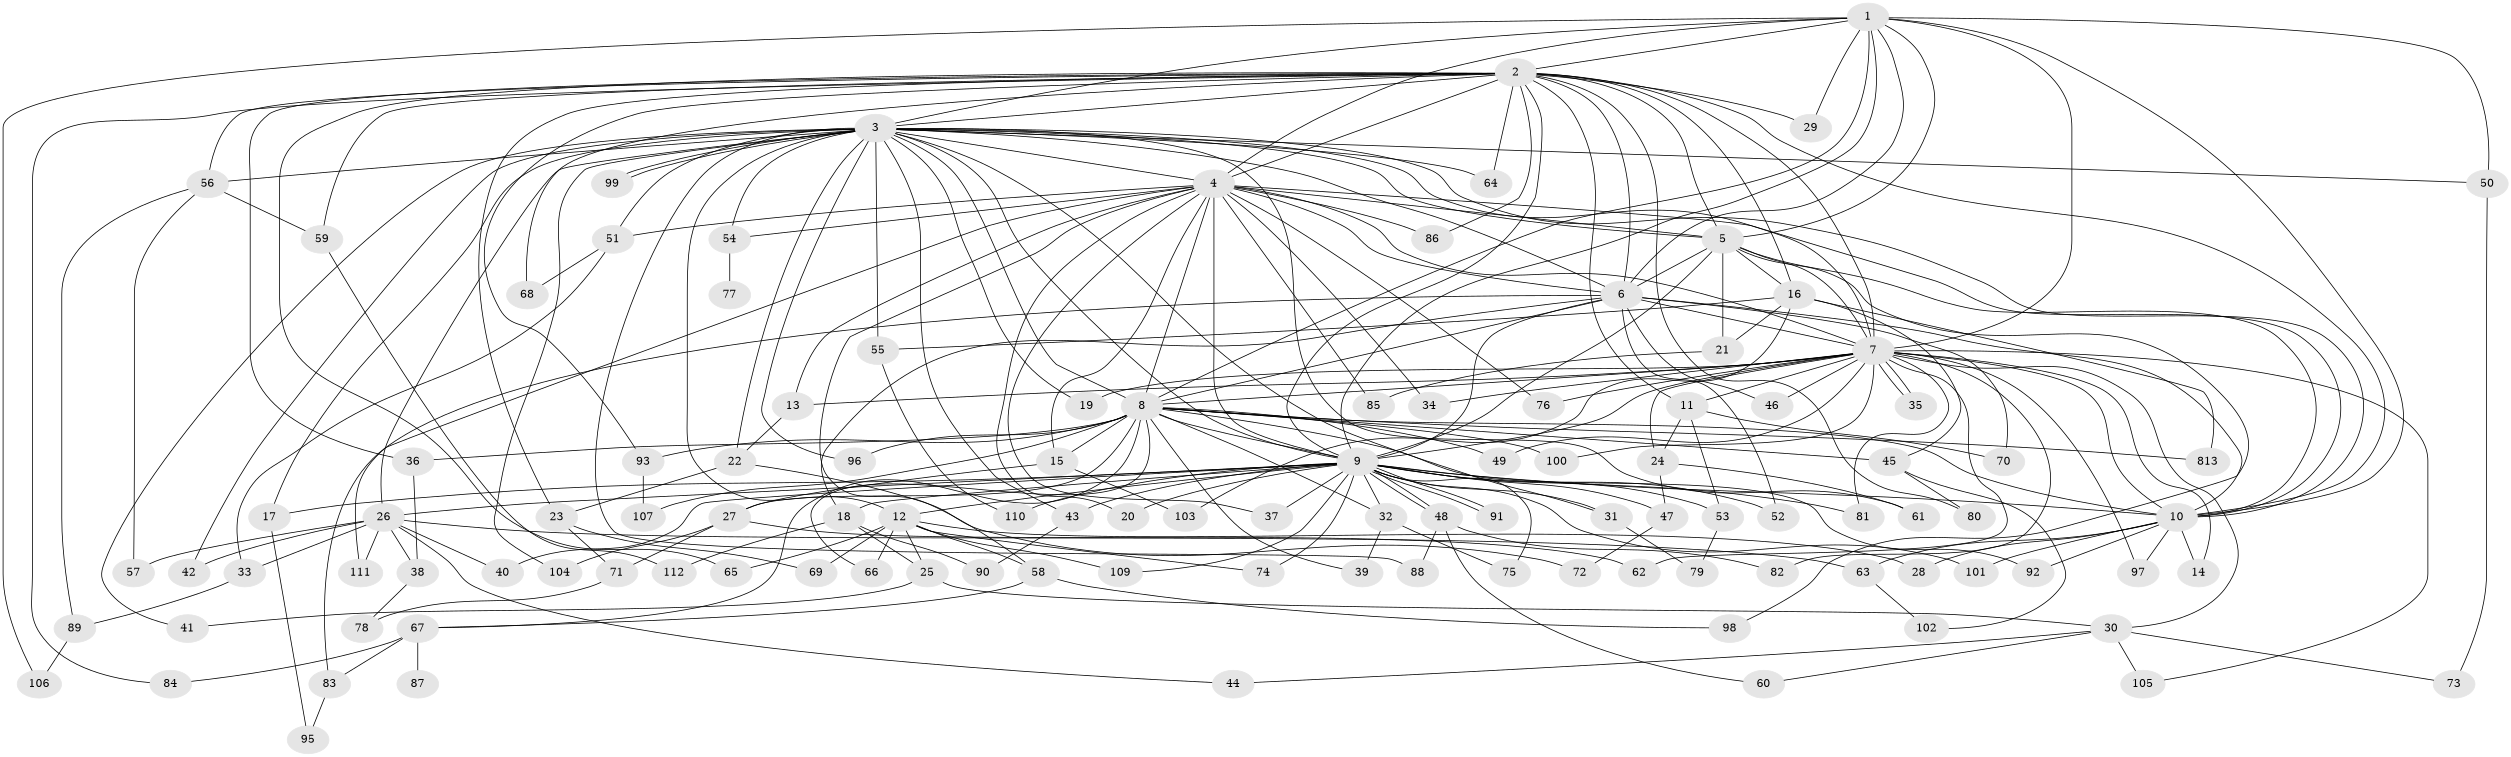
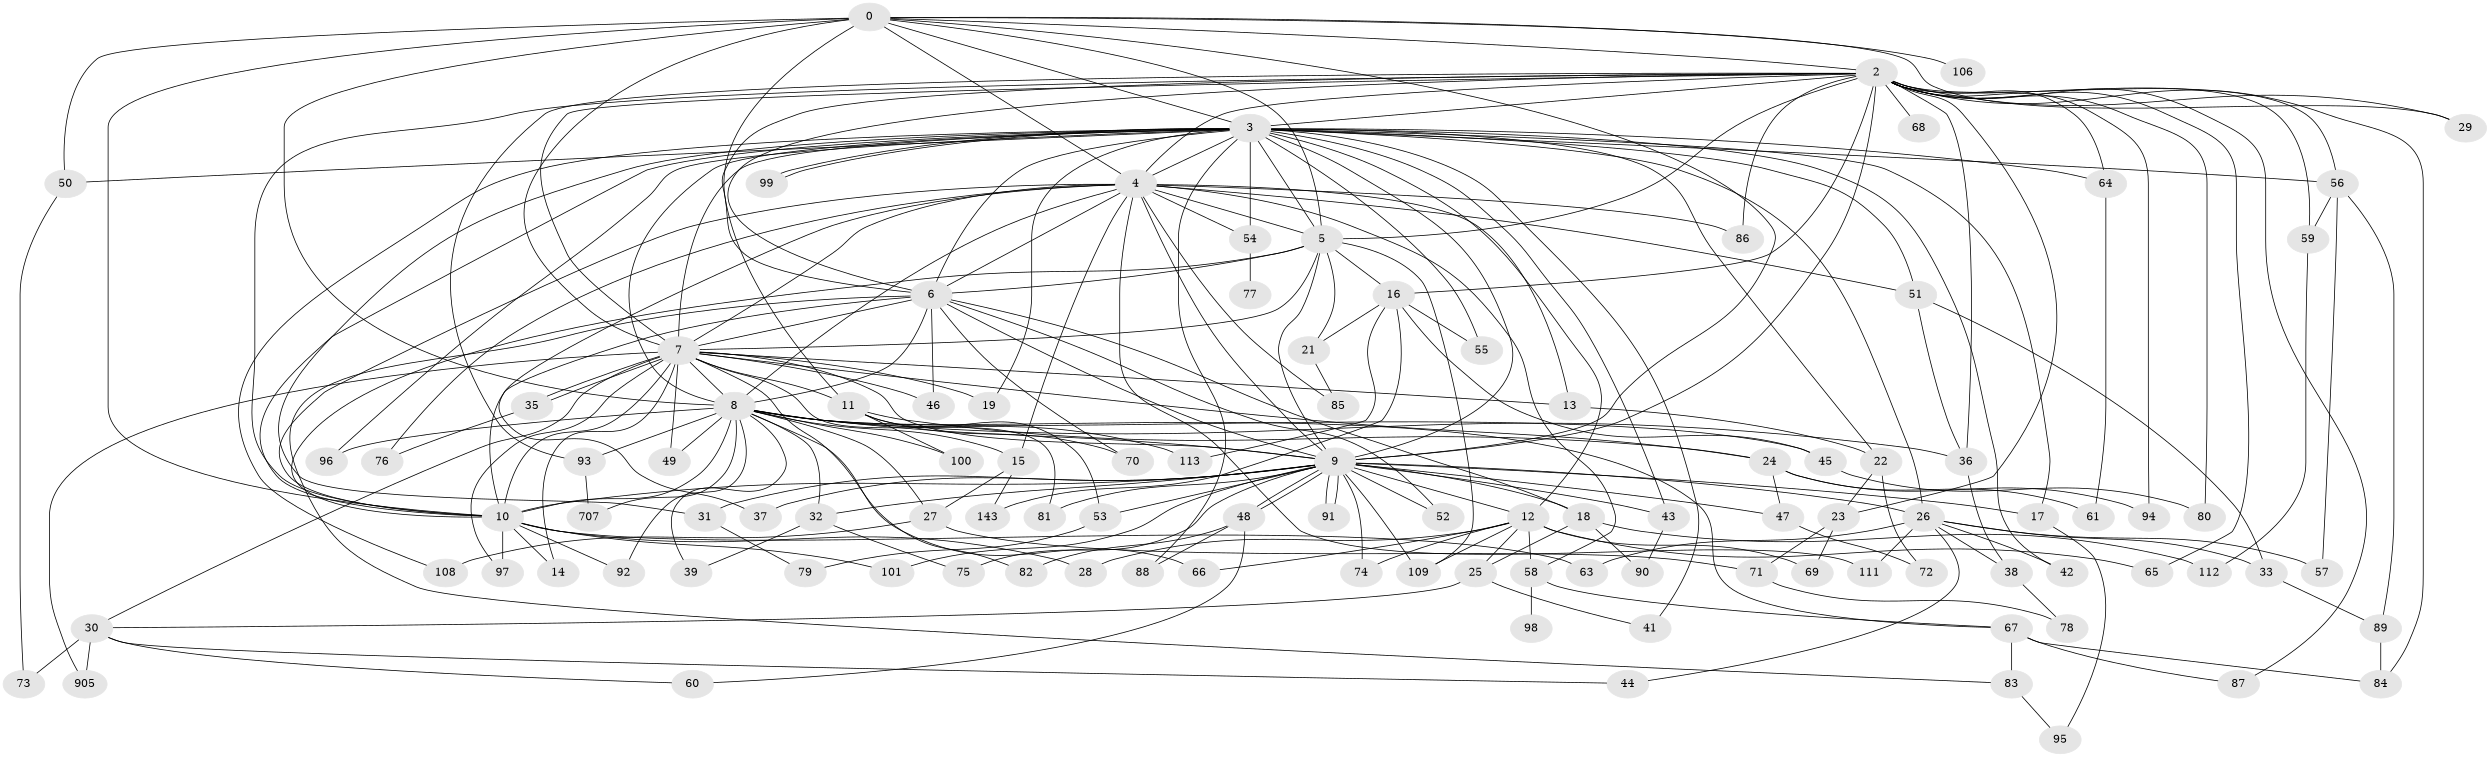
(1868, 17) -> (870, 17)
none -> (2267, 254)
(570, 267) -> (1935, 380)
(1635, 387) -> (442, 438)
(1325, 399) -> (2106, 351)
(1429, 406) -> none
(2247, 434) -> (1453, 384)
(1739, 444) -> (911, 437)
(2208, 462) -> (1190, 462)
(643, 517) -> (589, 517)
(1015, 517) -> none
(1128, 517) -> none
(1185, 517) -> (988, 517)
none -> (2149, 517)
(503, 573) -> none
(560, 573) -> (446, 573)
(1639, 573) -> none
(1927, 629) -> none
(56, 658) -> (2381, 656)
(2143, 684) -> (85, 684)
